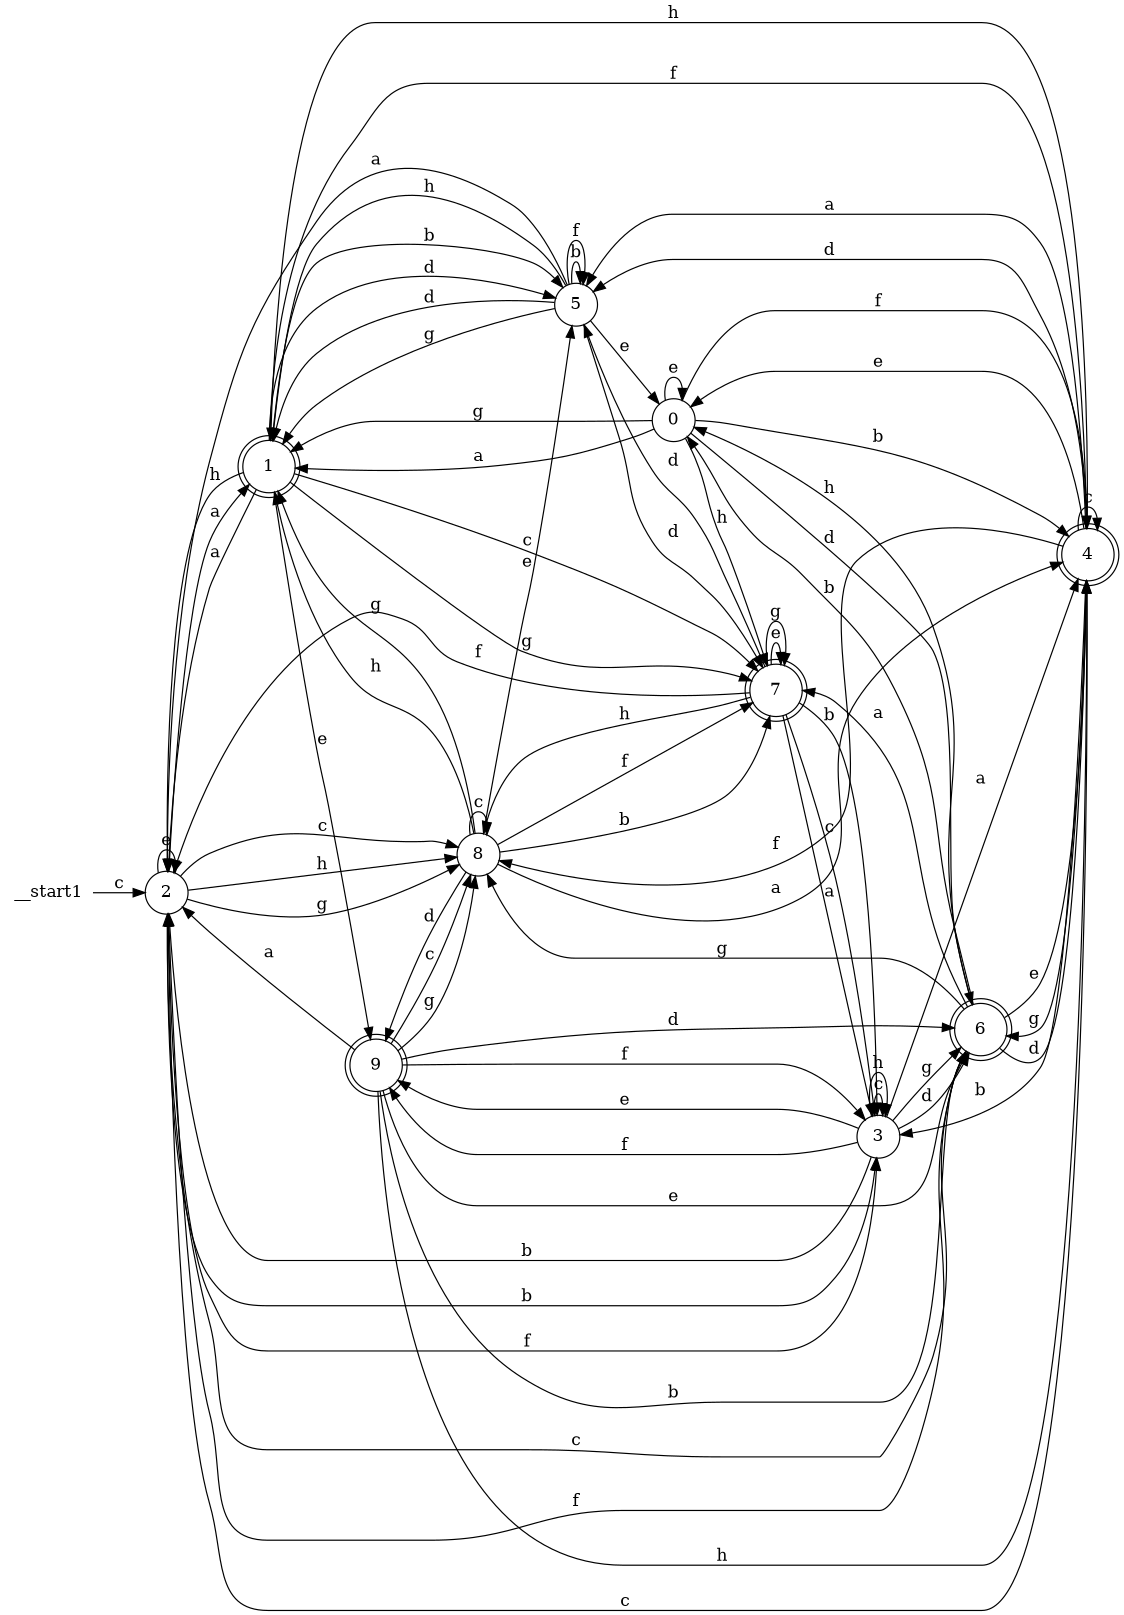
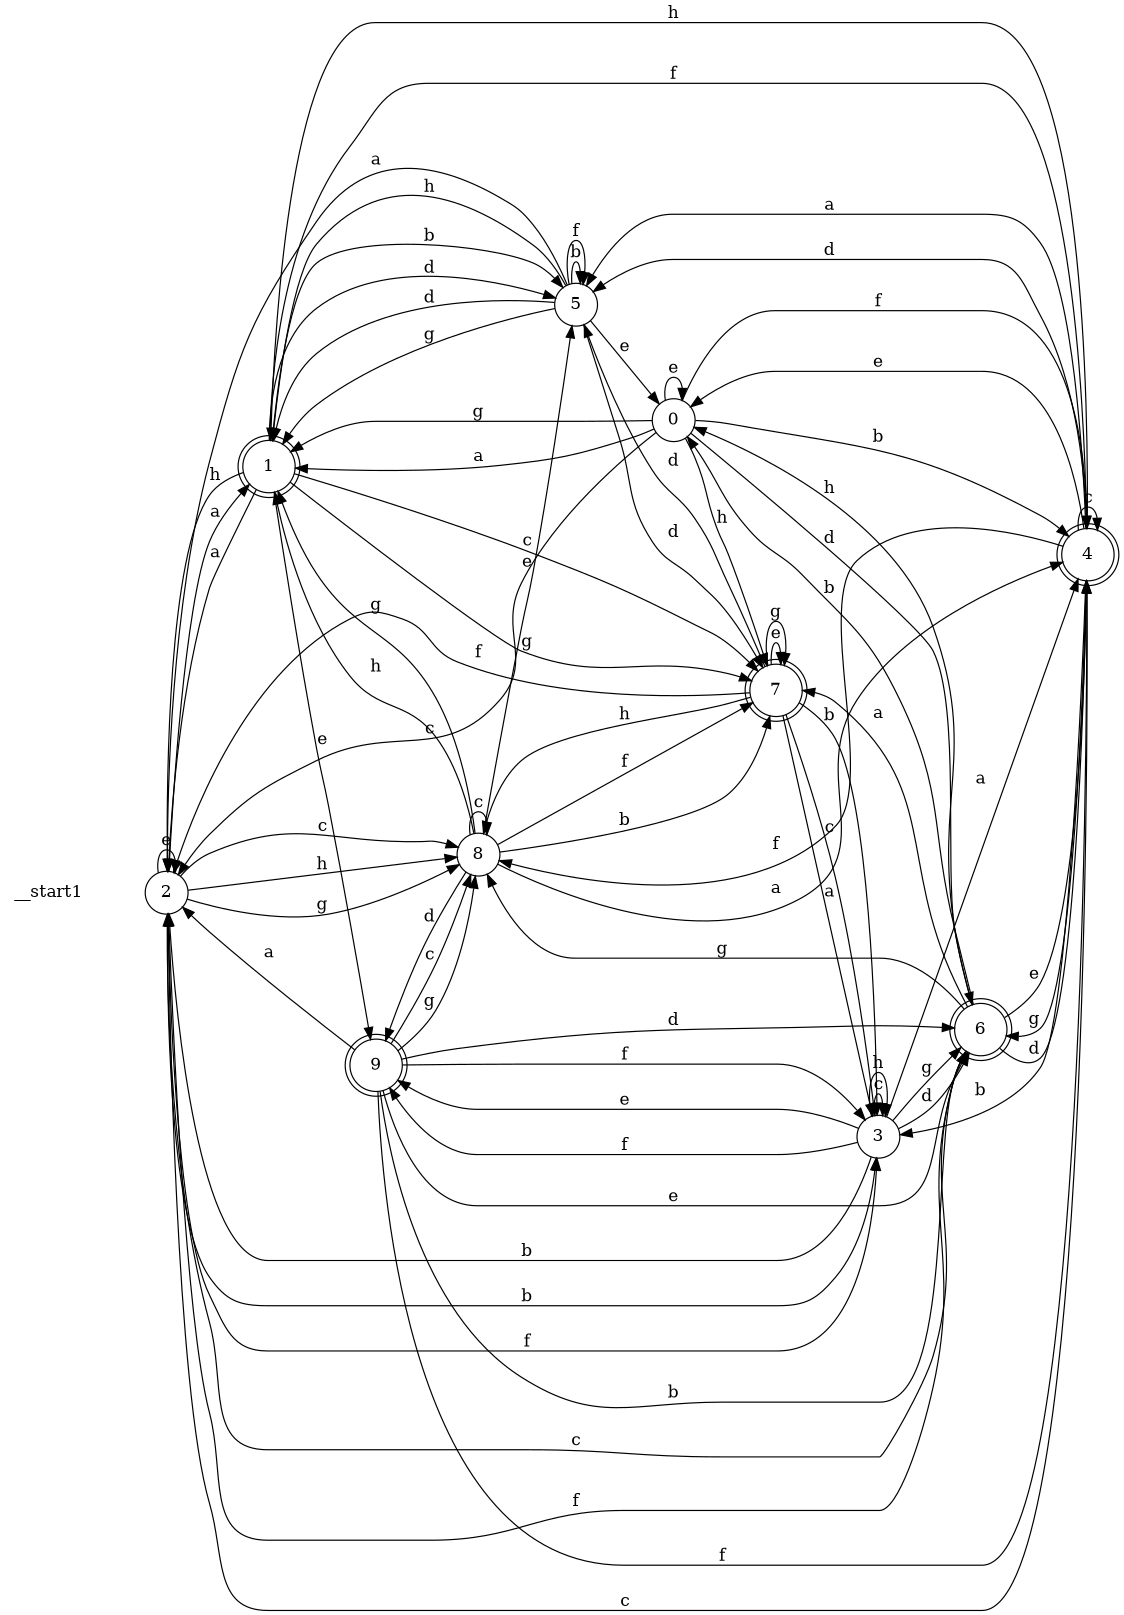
(113, 893) -> (484, 714)
(722, 1556) -> (722, 1556)
